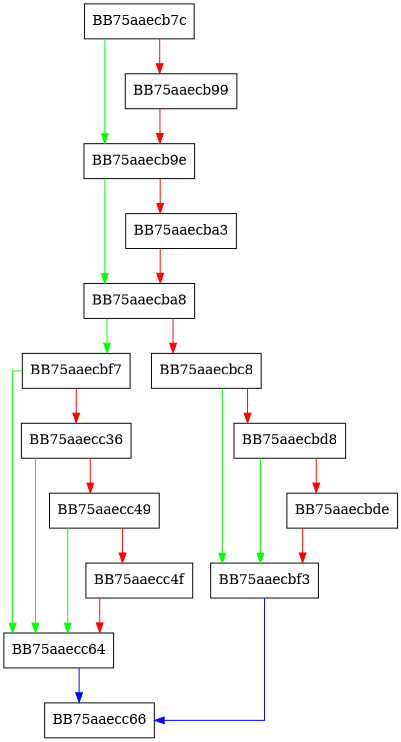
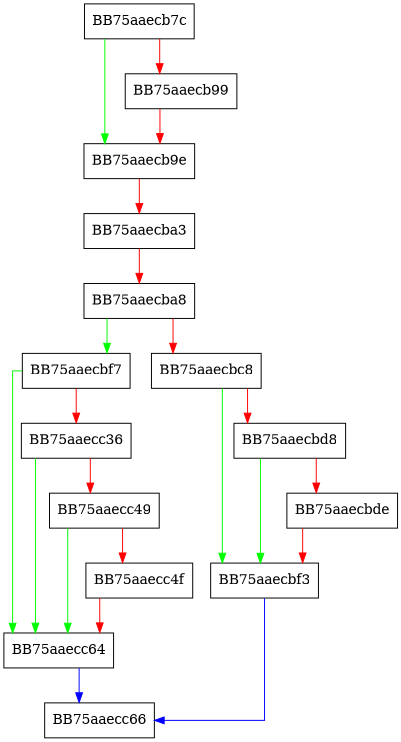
(105, 226) -> none
